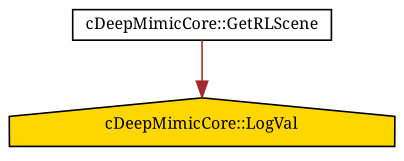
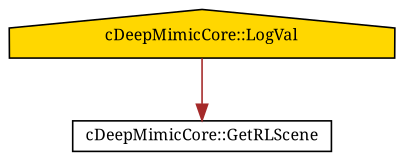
(202, 61) -> (202, 81)
